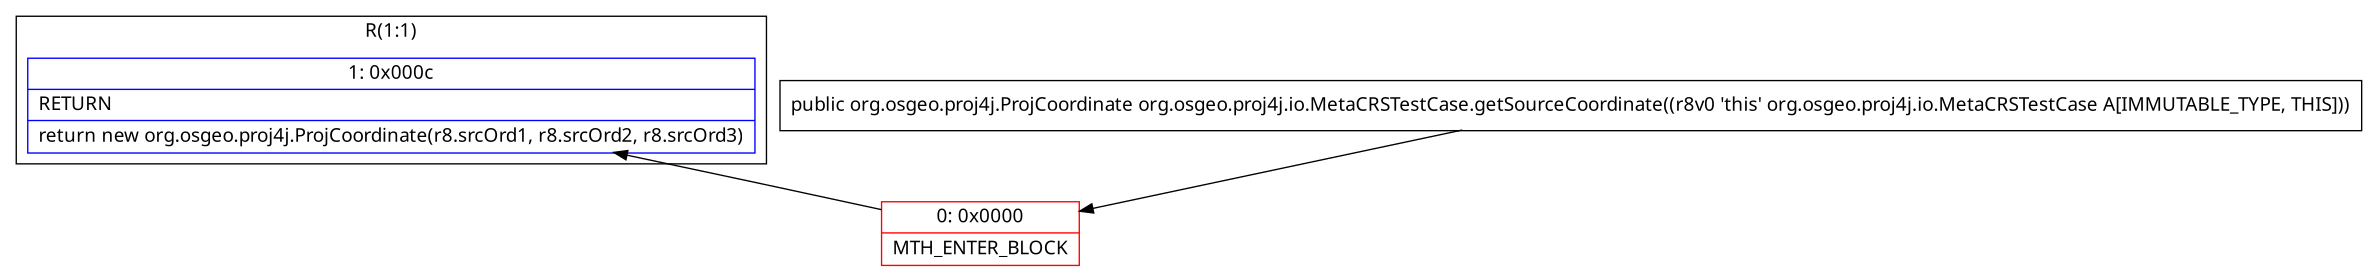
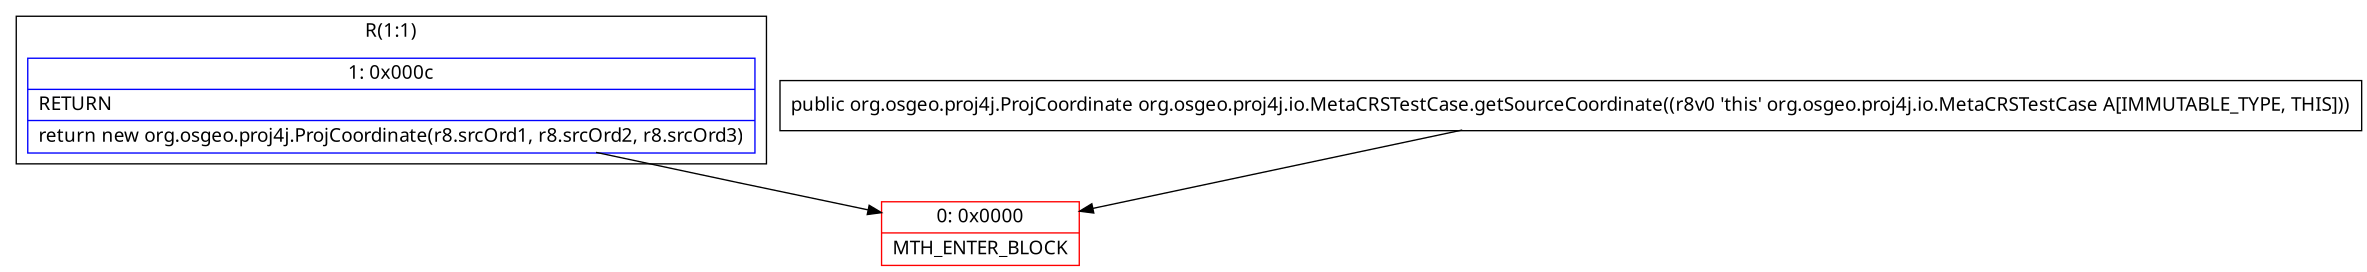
(754, 182) -> (732, 181)
